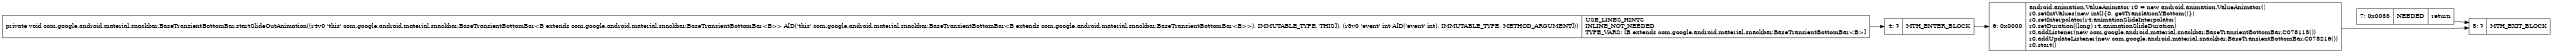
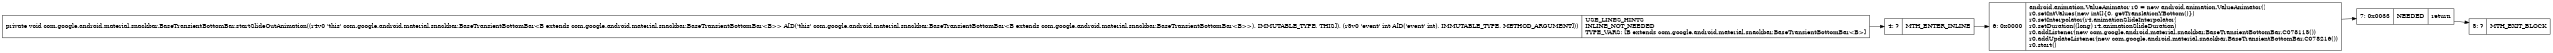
(1938, 26) -> (1938, 26)
(2403, 29) -> (2347, 19)
